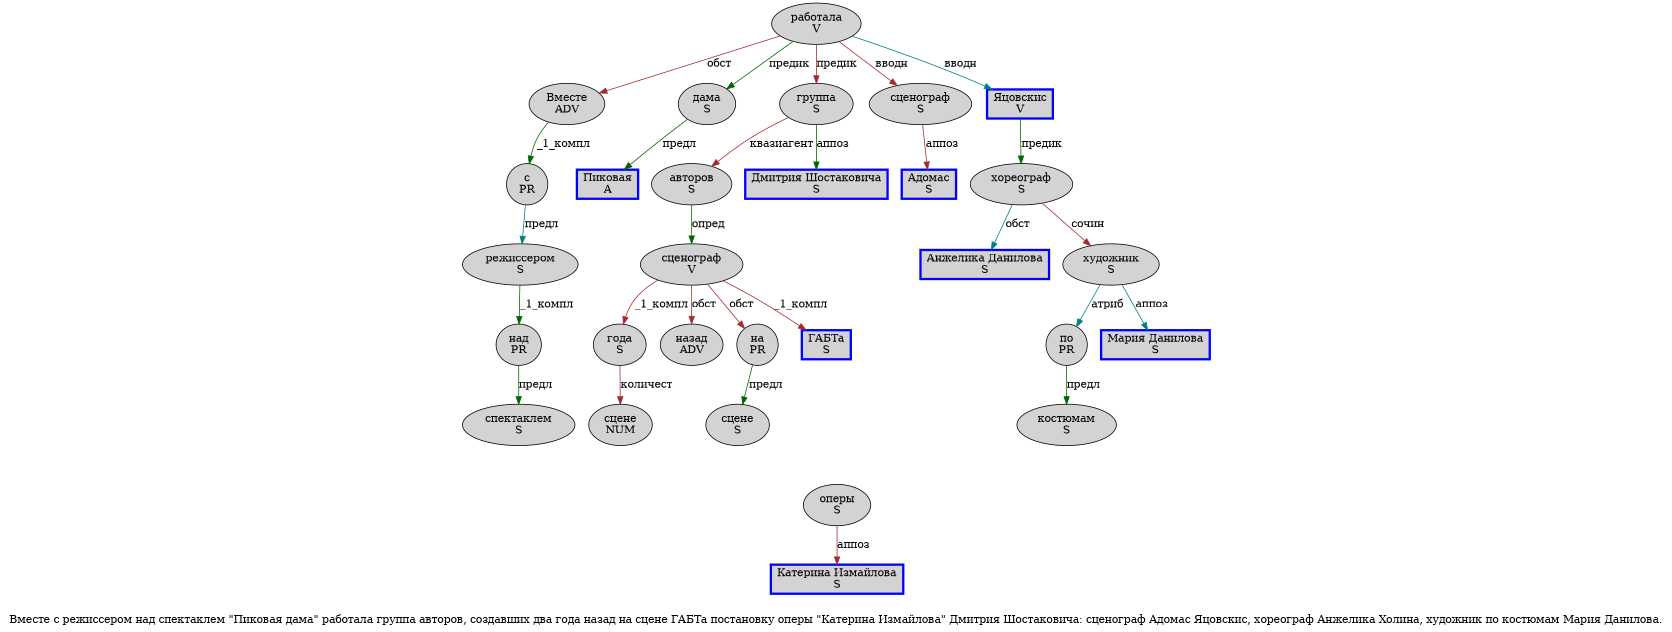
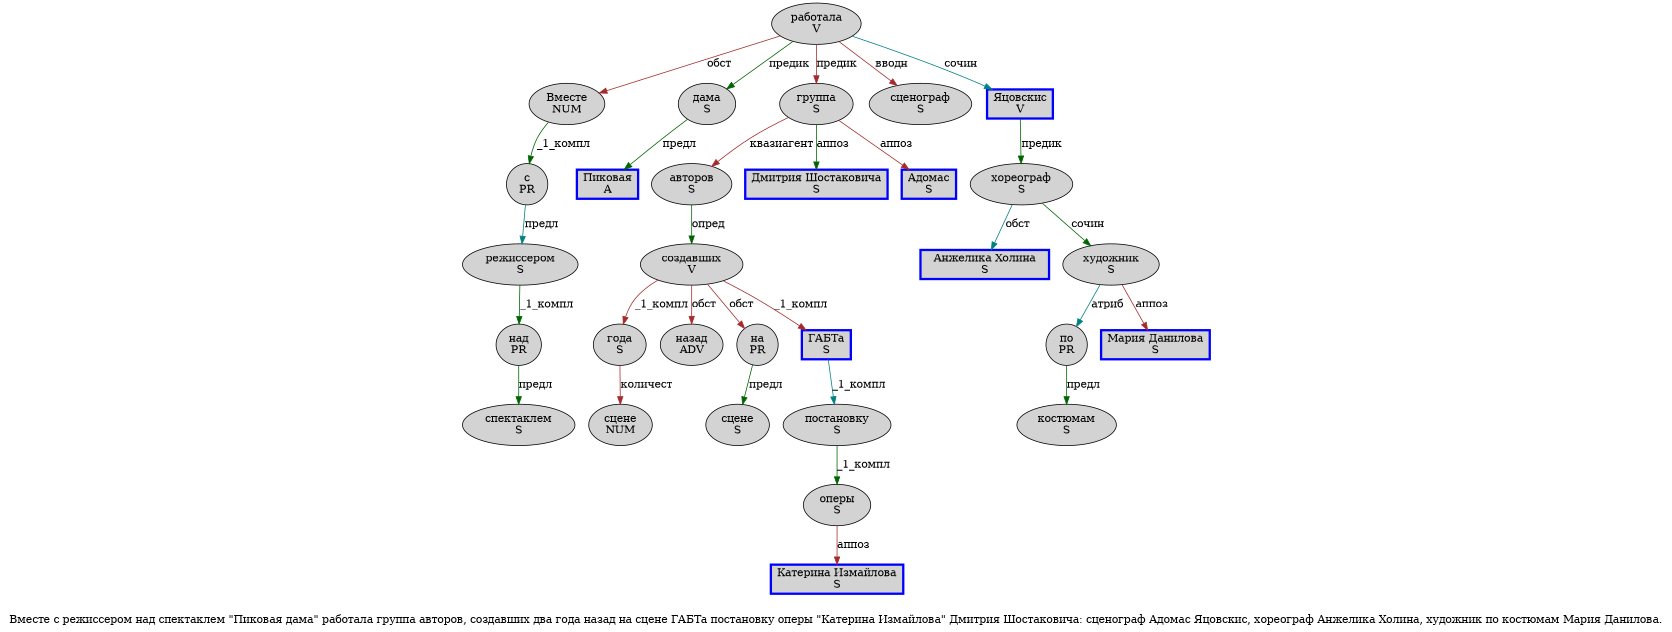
(961, 64) -> (961, 64)
(567, 104) -> (567, 104)
(925, 143) -> (871, 143)
(1064, 222) -> (1064, 222)
(692, 264) -> (692, 264)
(985, 264) -> (985, 264)
(1133, 304) -> (1133, 304)
none -> (837, 425)
